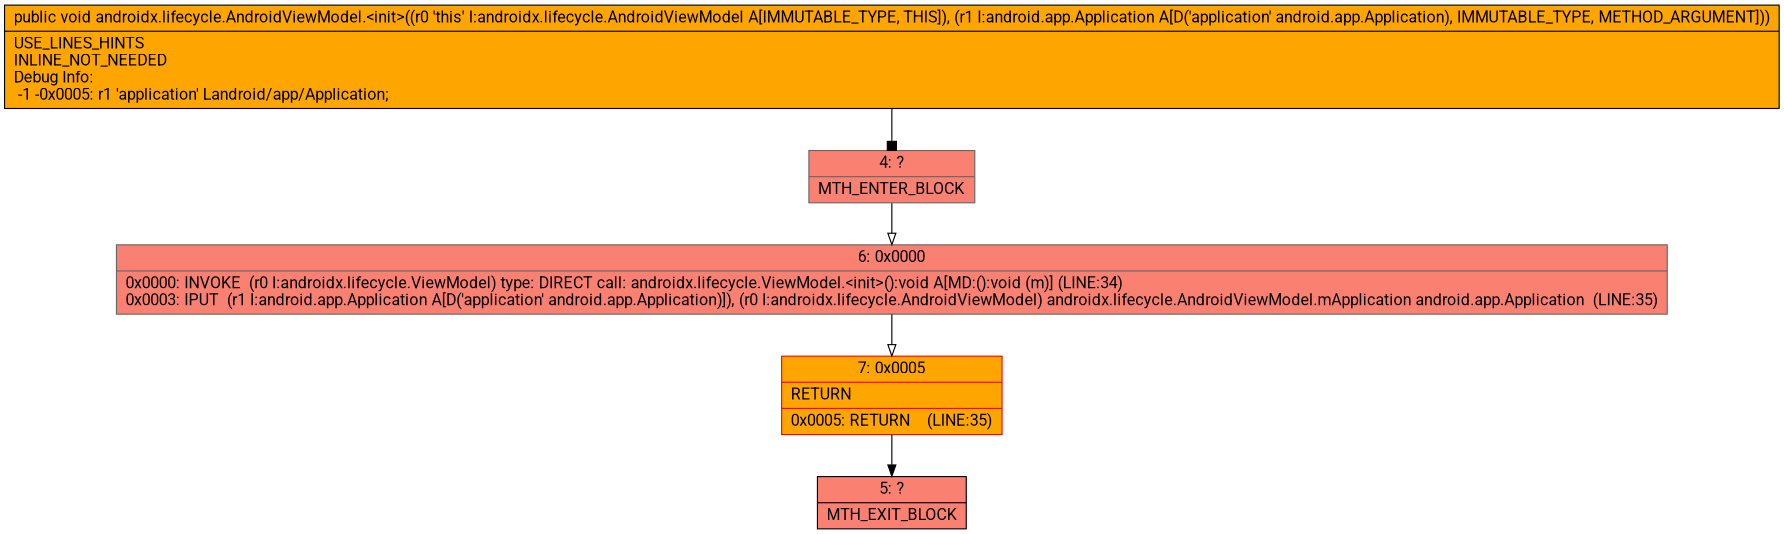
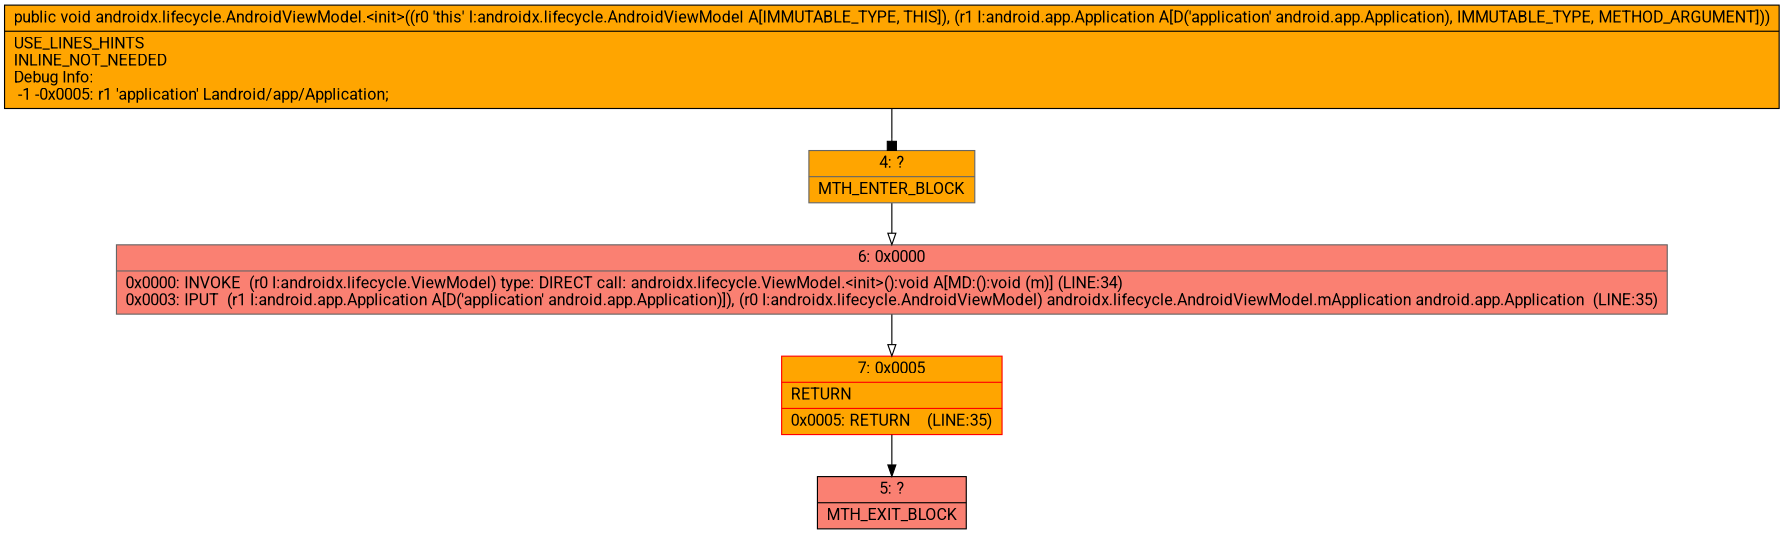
(892, 177) -> (892, 177)
